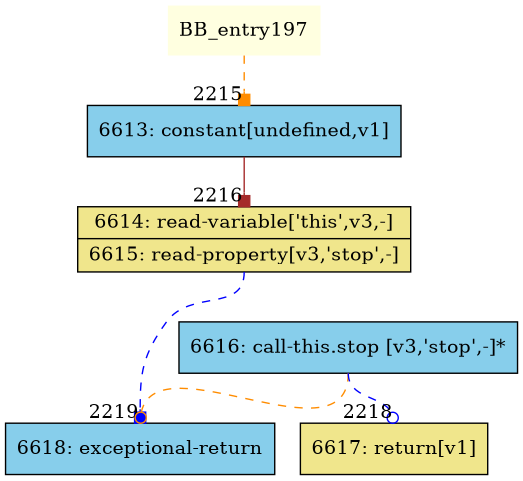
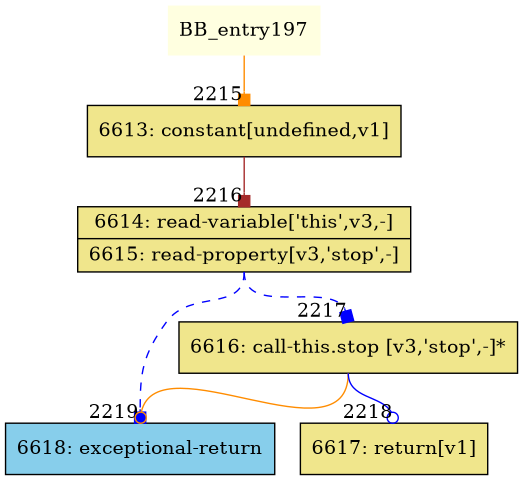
(244, 73) -> (244, 73)
(244, 131) -> (244, 131)
none -> (289, 297)
(348, 348) -> (348, 348)
(366, 396) -> (366, 396)
(250, 399) -> (250, 399)
